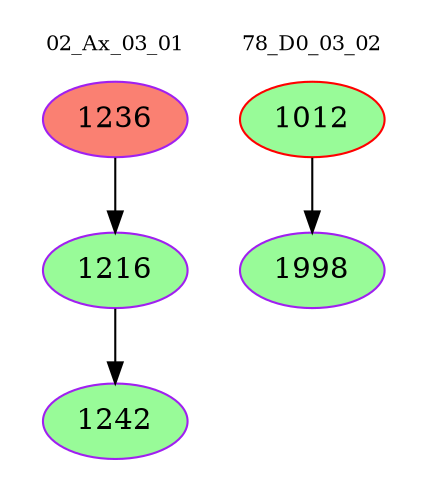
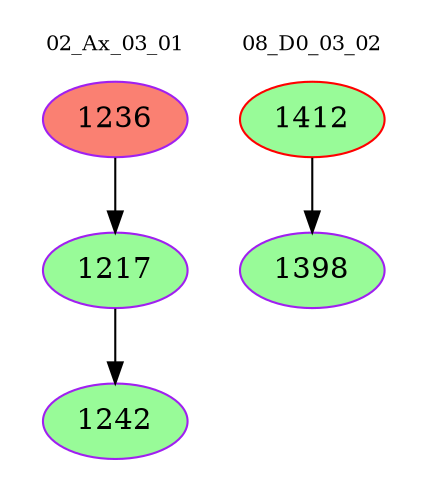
(312, 45) -> (312, 45)
(312, 119) -> (312, 119)
(115, 270) -> (115, 270)
(312, 270) -> (312, 270)
